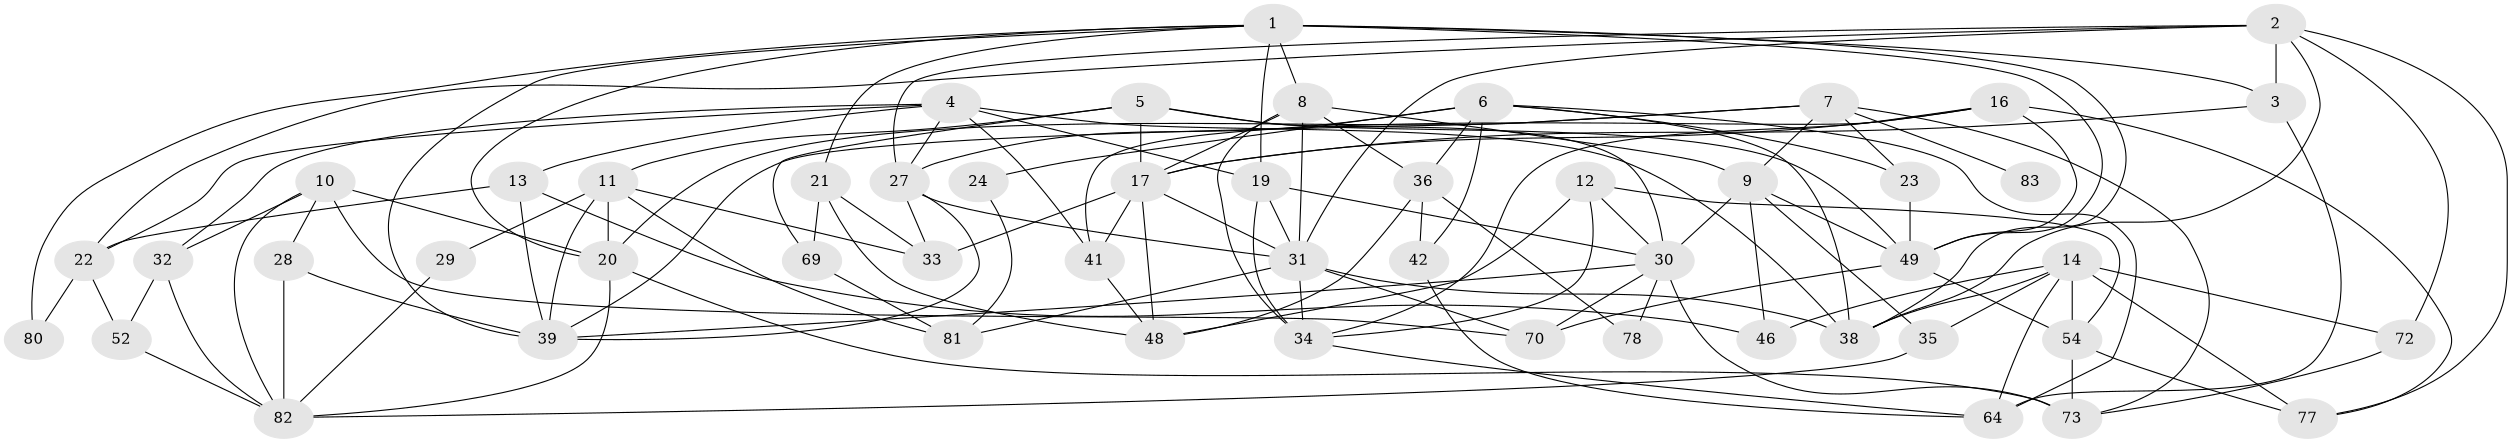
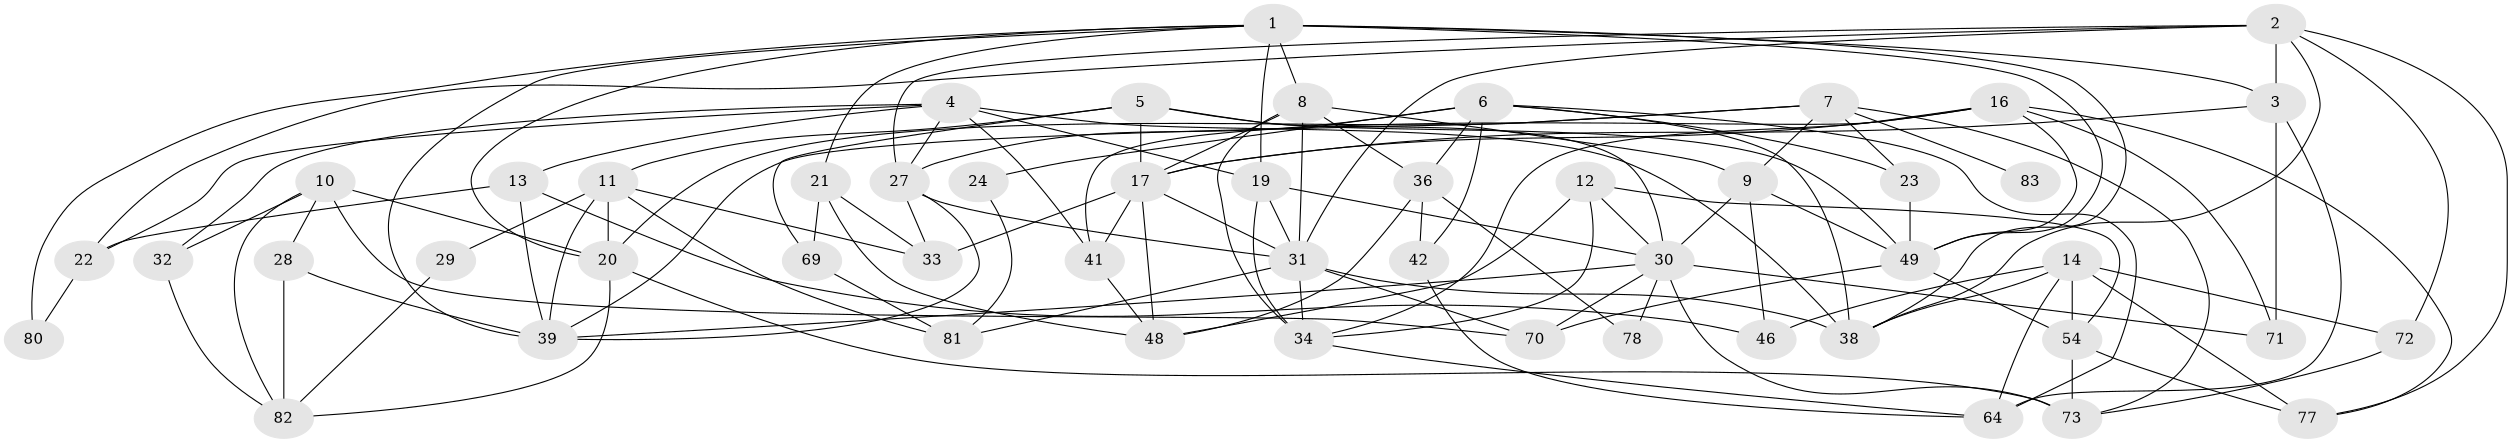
(122, 340) -> none
(1929, 340) -> none
none -> (2276, 340)
